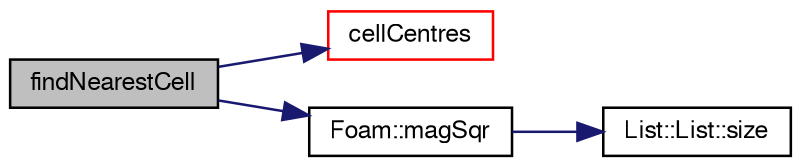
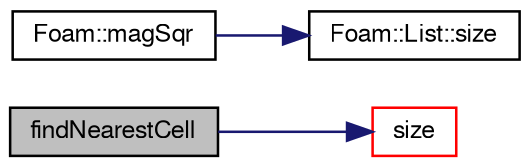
(411, 35) -> (414, 132)
(251, 106) -> none
(697, 132) -> (414, 35)
